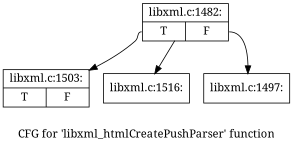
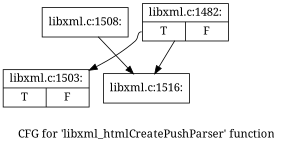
none -> (85, 22)
(247, 88) -> none
